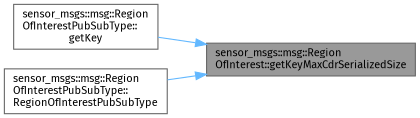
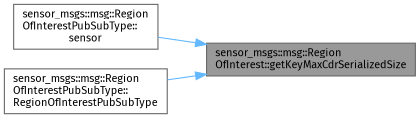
(86, 27) -> (86, 27)
